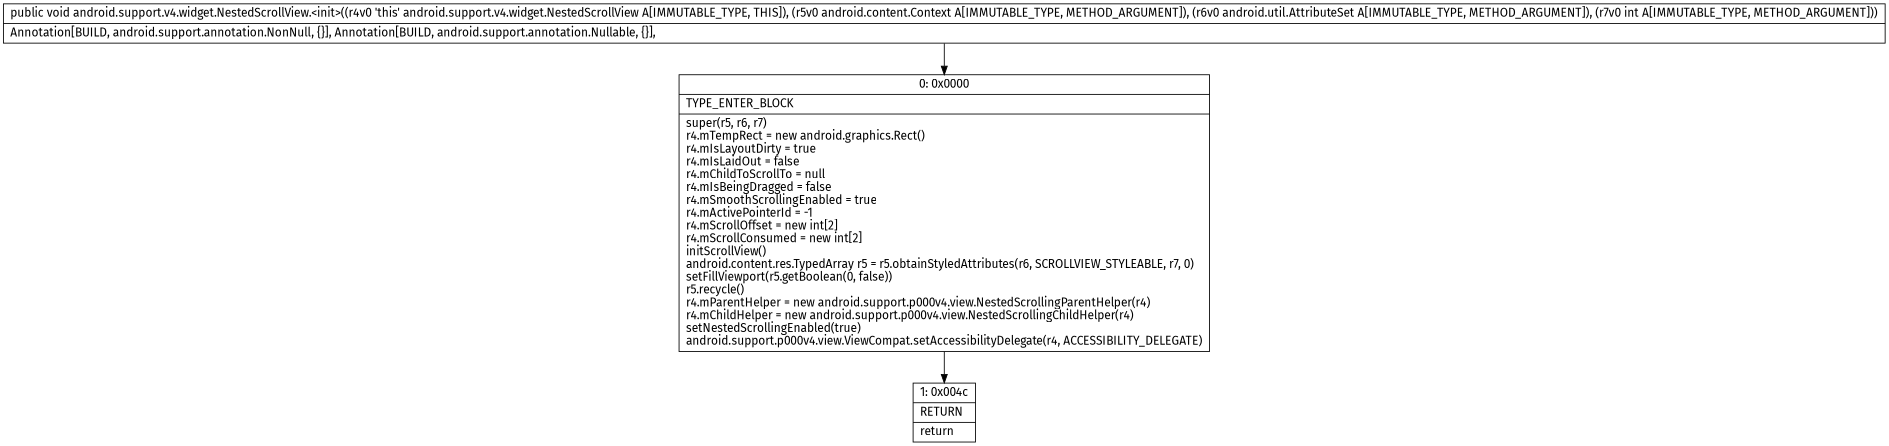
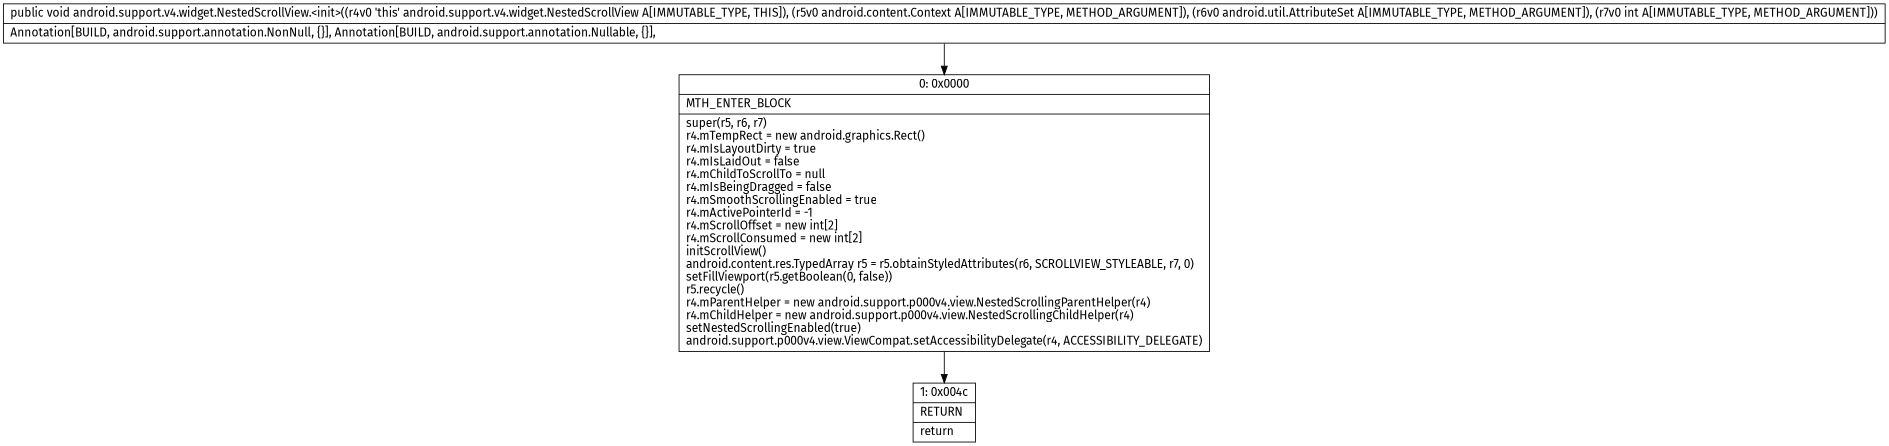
(740, 104) -> (739, 104)
